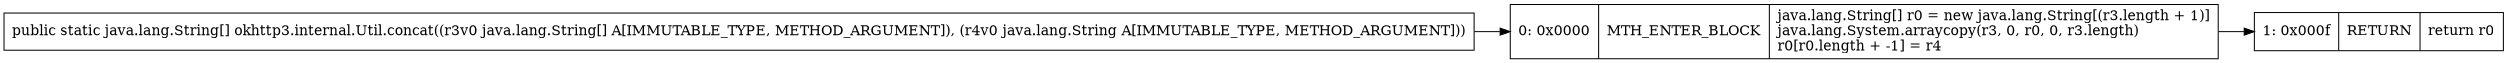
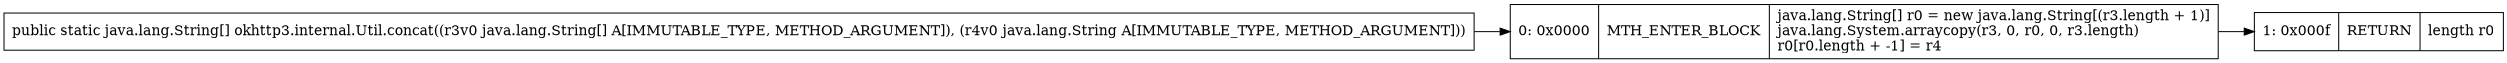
(2462, 31) -> (2462, 31)
